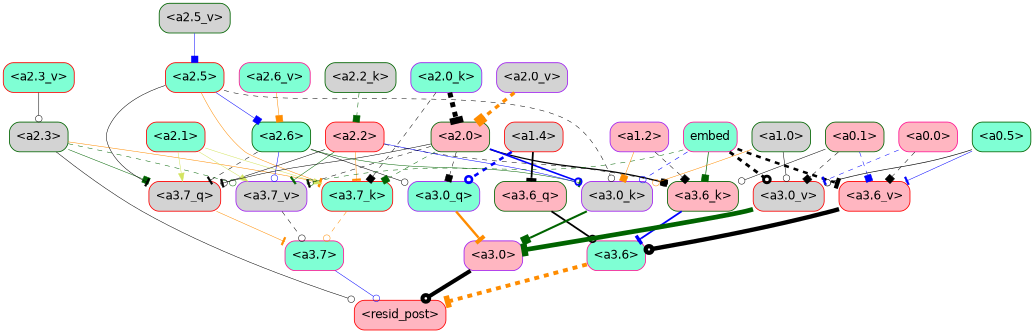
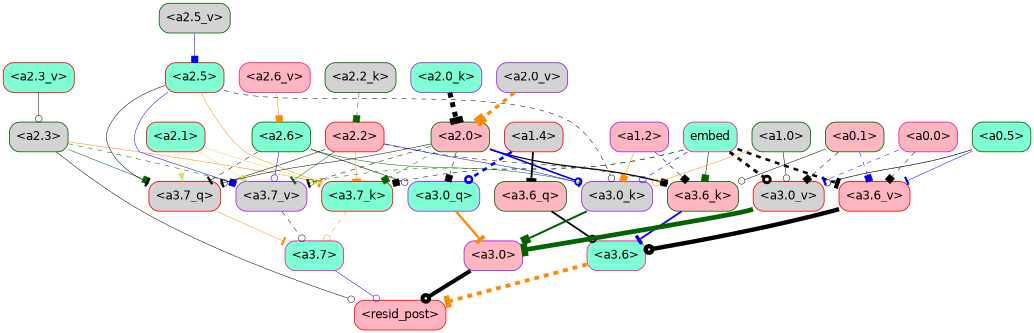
(275, 78) -> (275, 78)
(235, 105) -> (136, 146)
(405, 134) -> (542, 168)
